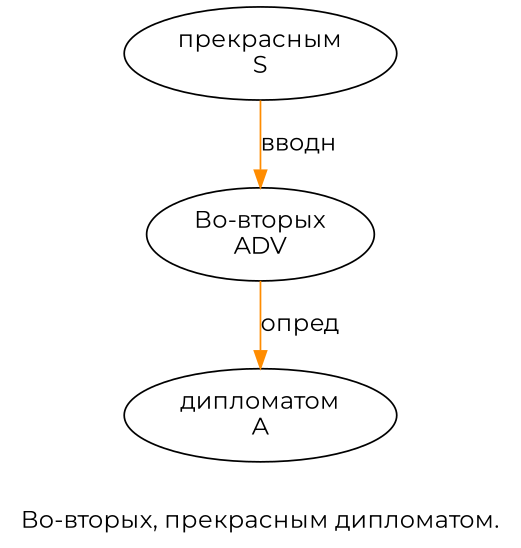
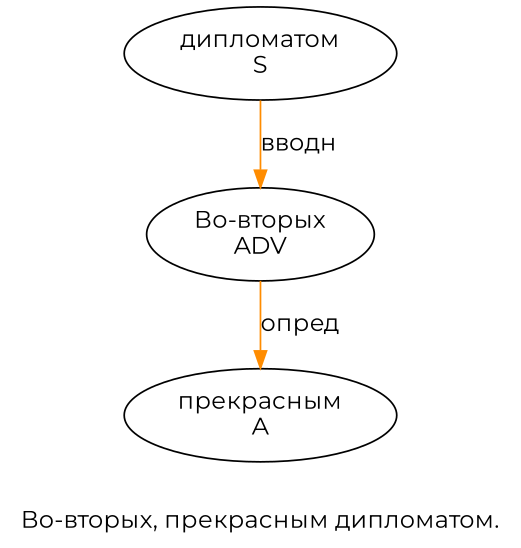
(260, 53) -> (260, 53)
(260, 415) -> (260, 415)
